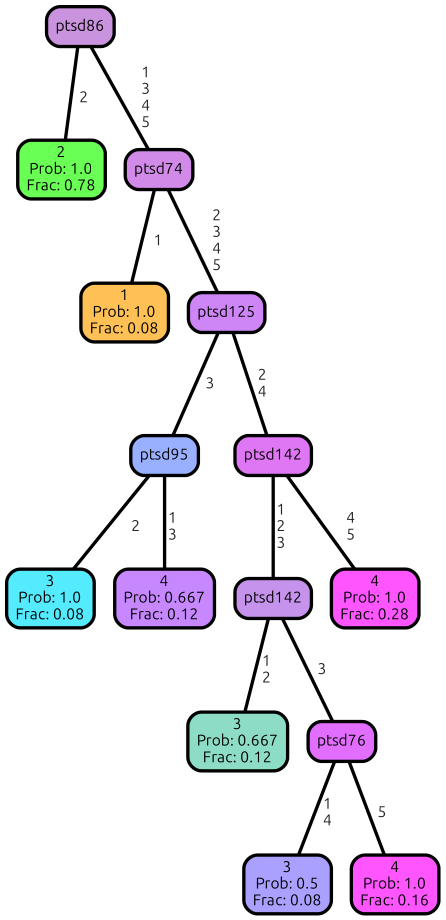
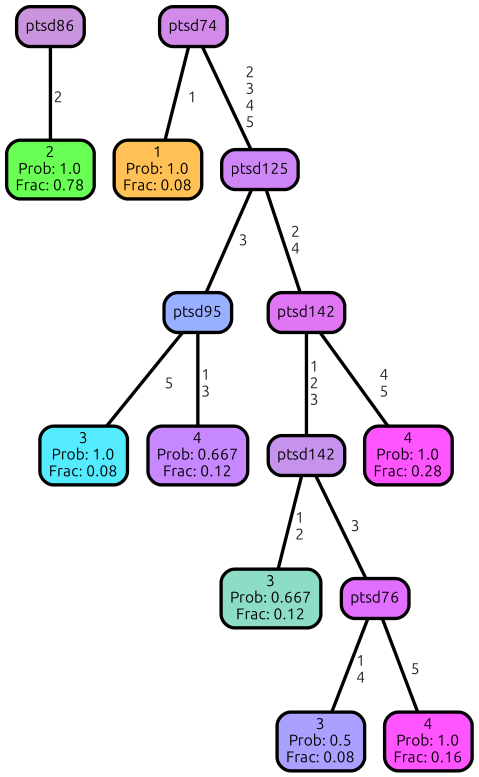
(120, 98) -> none
(135, 527) -> (168, 384)
